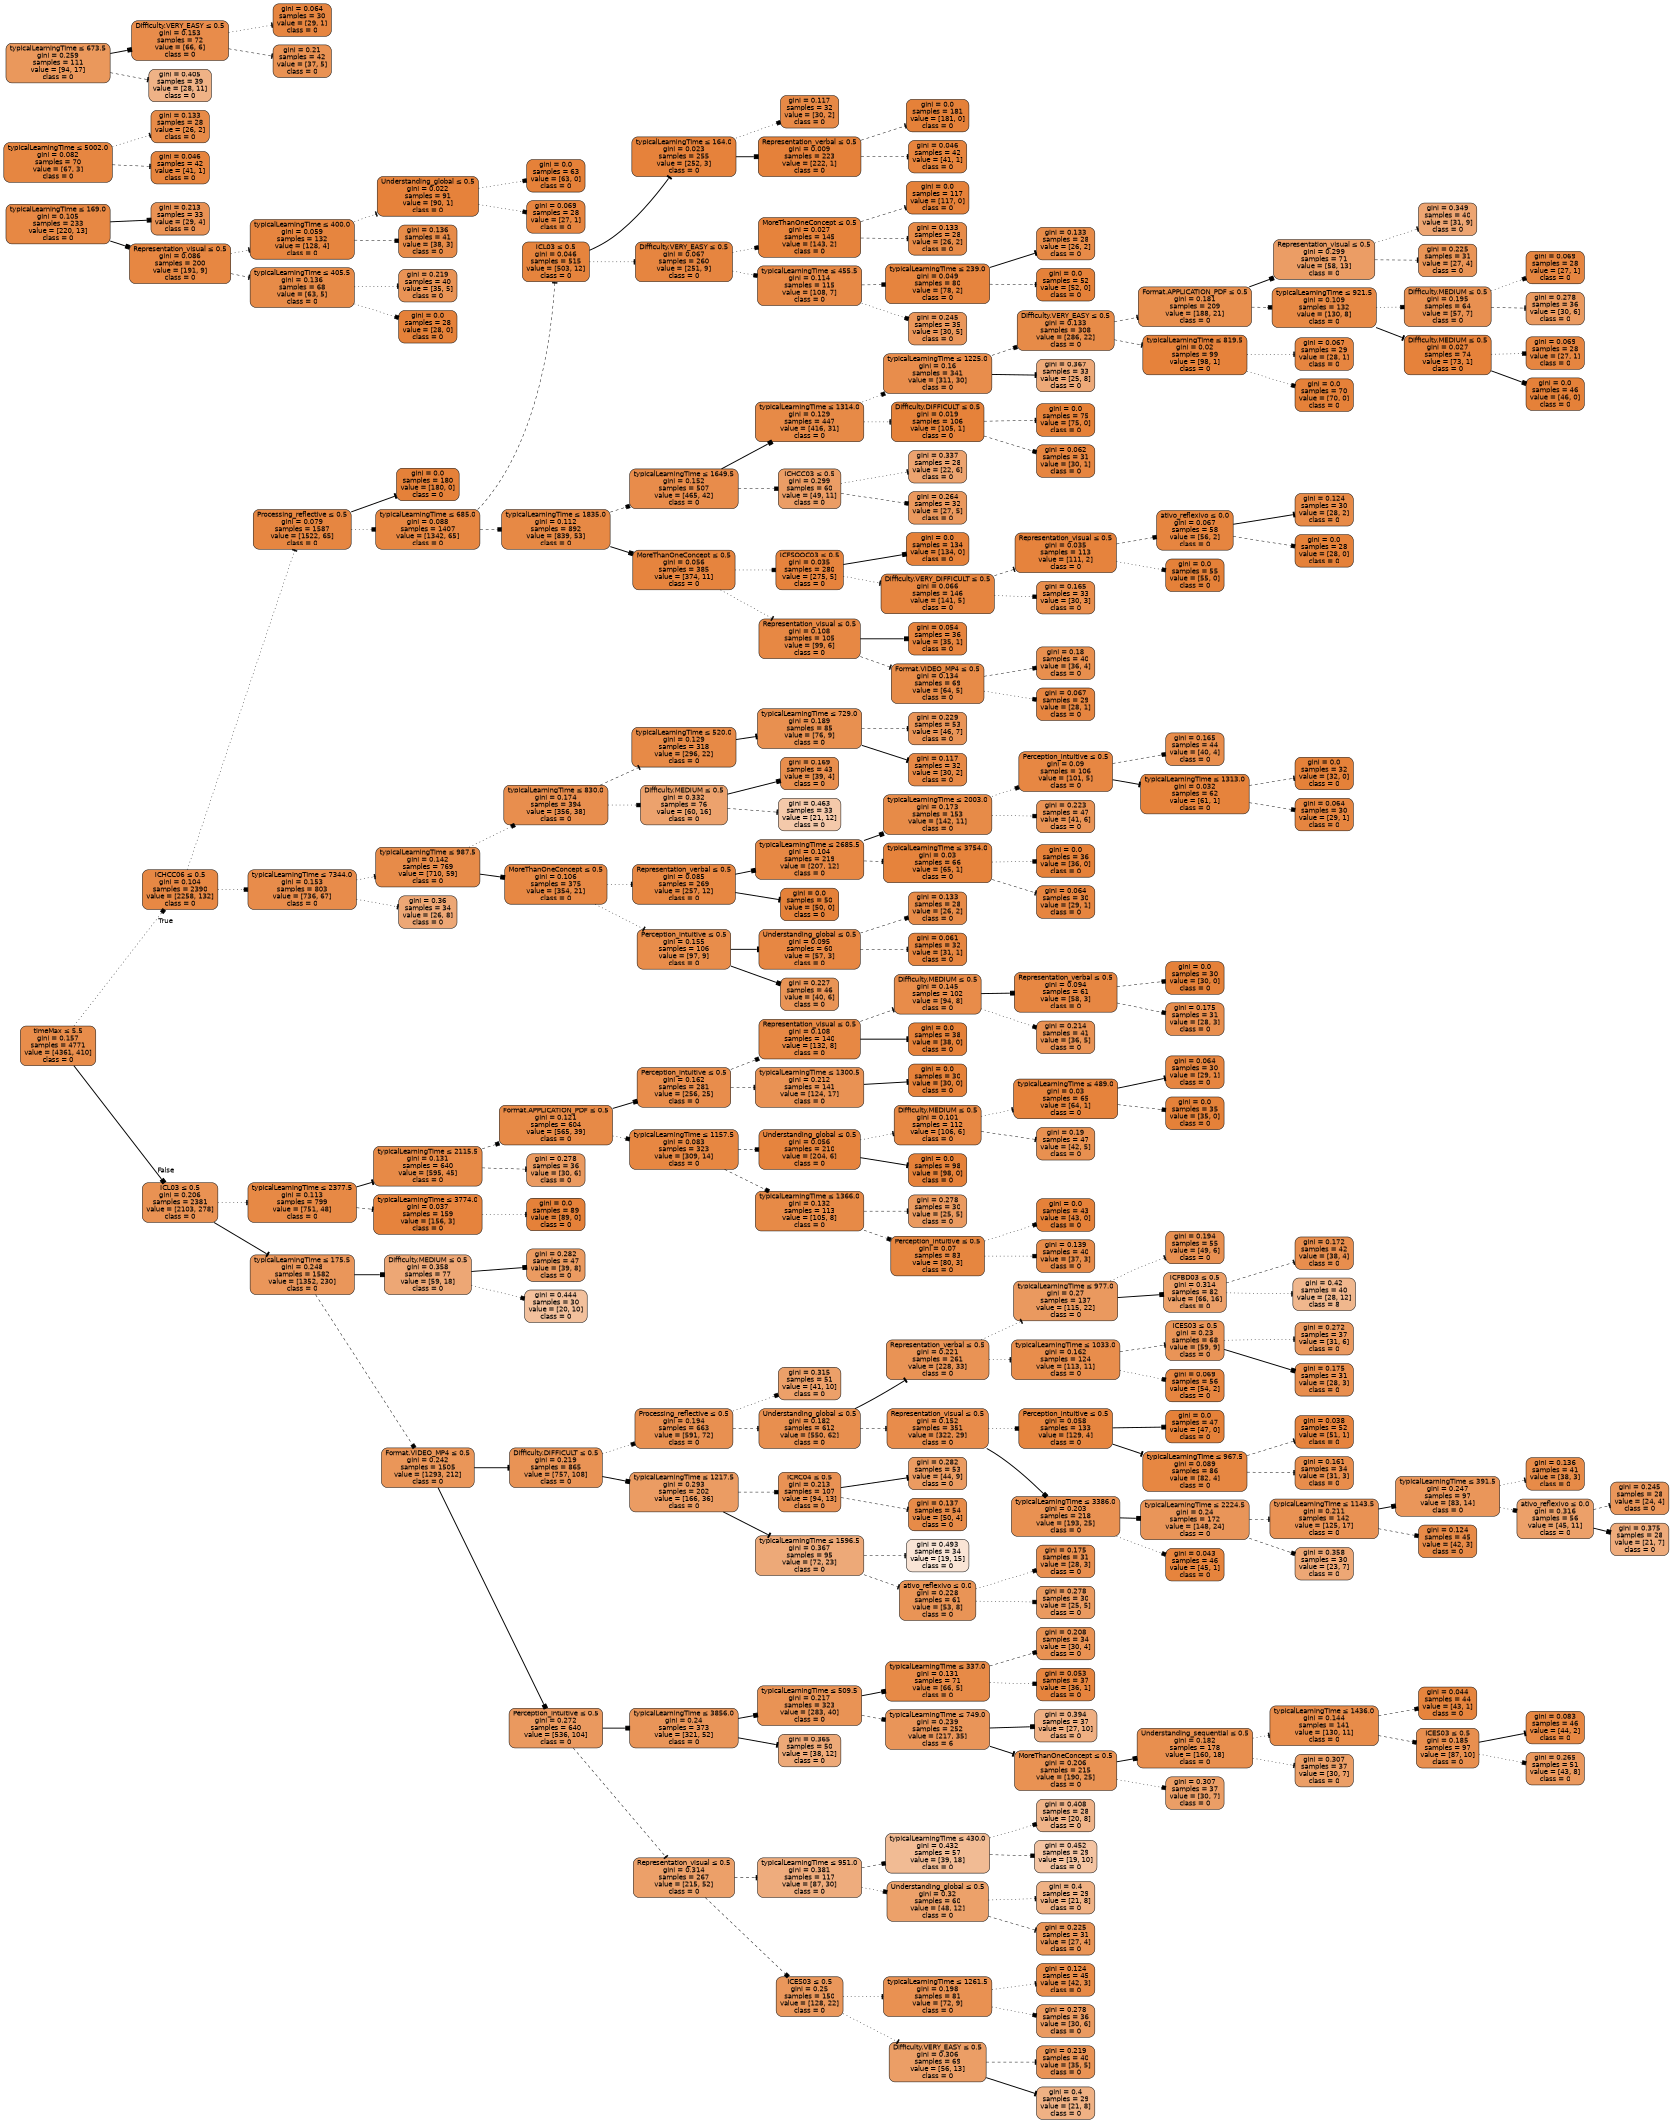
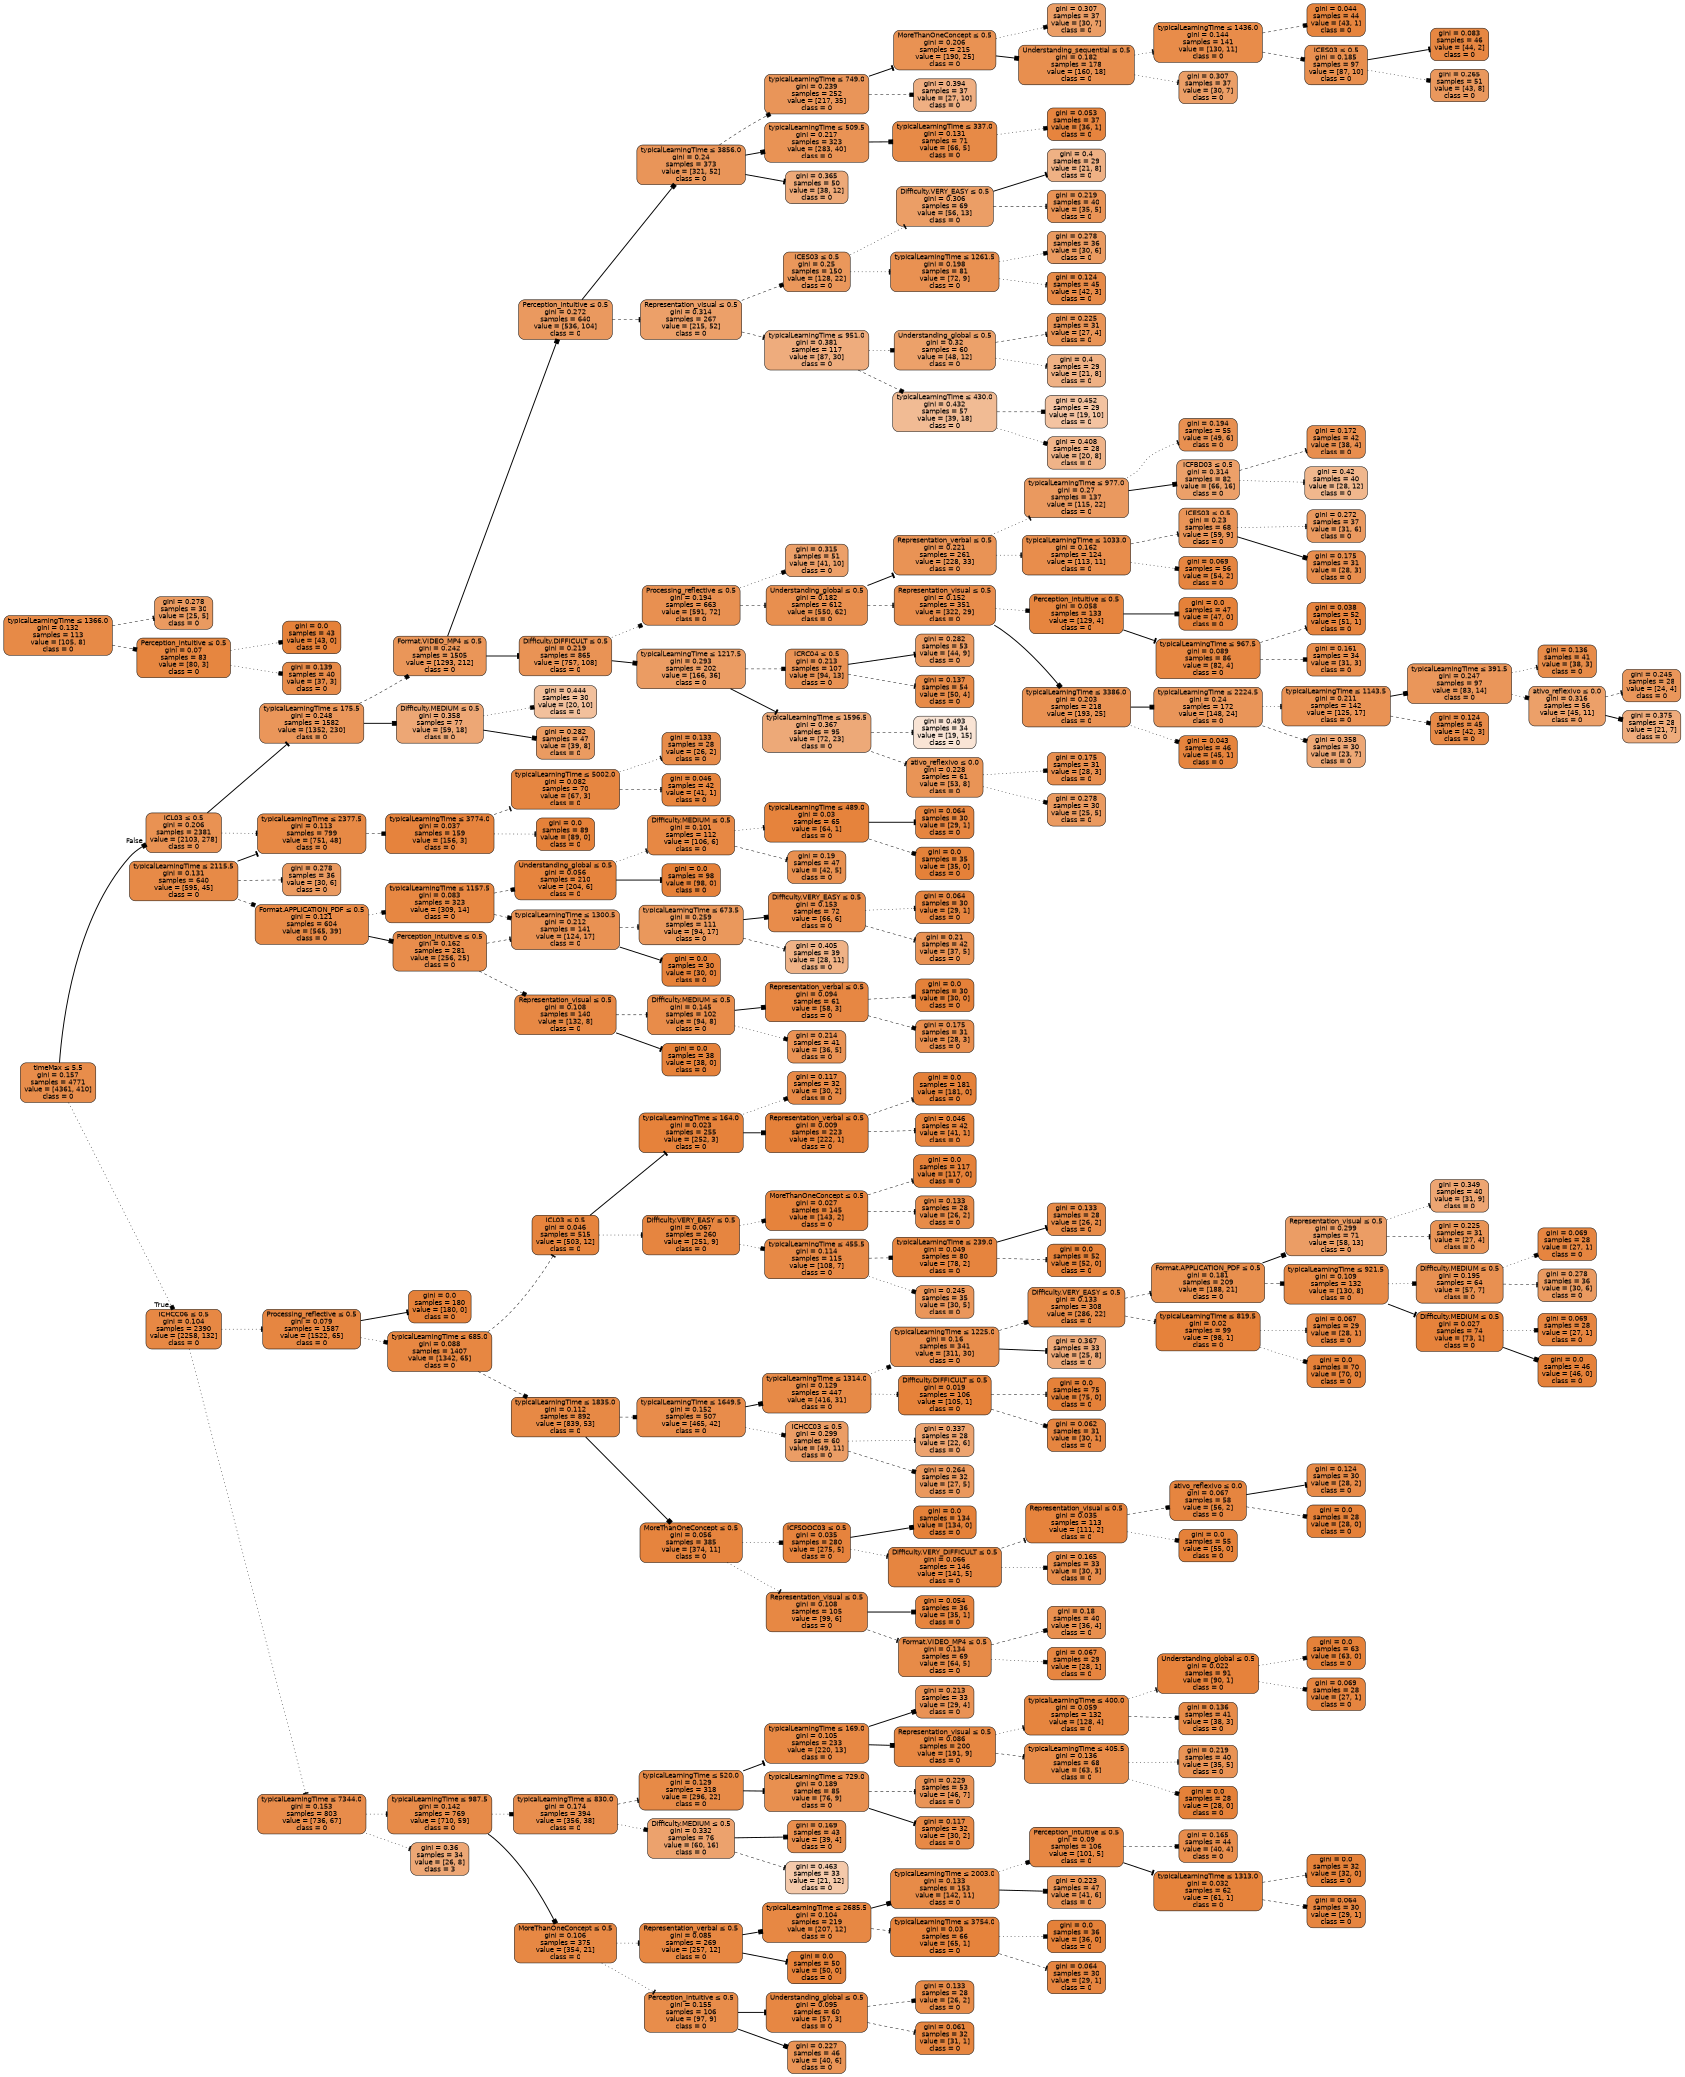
(756, 489) -> (763, 1431)
(938, 807) -> (945, 1881)
none -> (501, 812)
(1012, 816) -> (1021, 1891)
(230, 890) -> (247, 1570)
(428, 923) -> (440, 1870)
none -> (628, 927)
(745, 1179) -> (500, 916)
(364, 1185) -> (247, 858)
(364, 1208) -> (373, 834)
(1324, 1305) -> (1336, 494)
(1270, 1472) -> (1281, 659)
(1258, 1519) -> (1271, 707)
(1066, 1644) -> none
(871, 1717) -> (742, 130)
(1010, 1727) -> (889, 95)
(938, 1744) -> (817, 108)
none -> (753, 1767)
